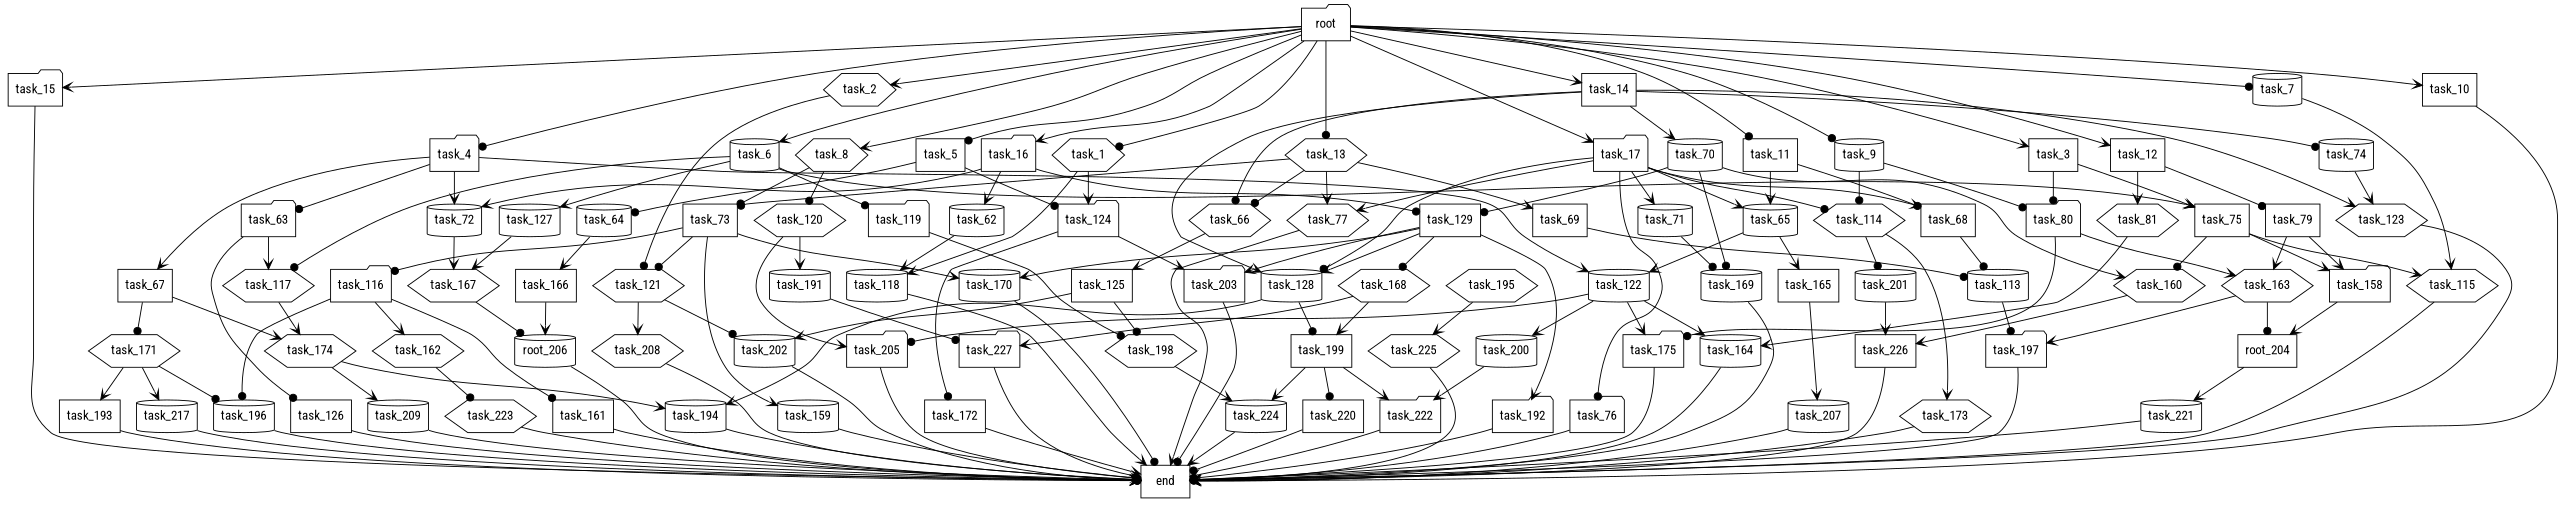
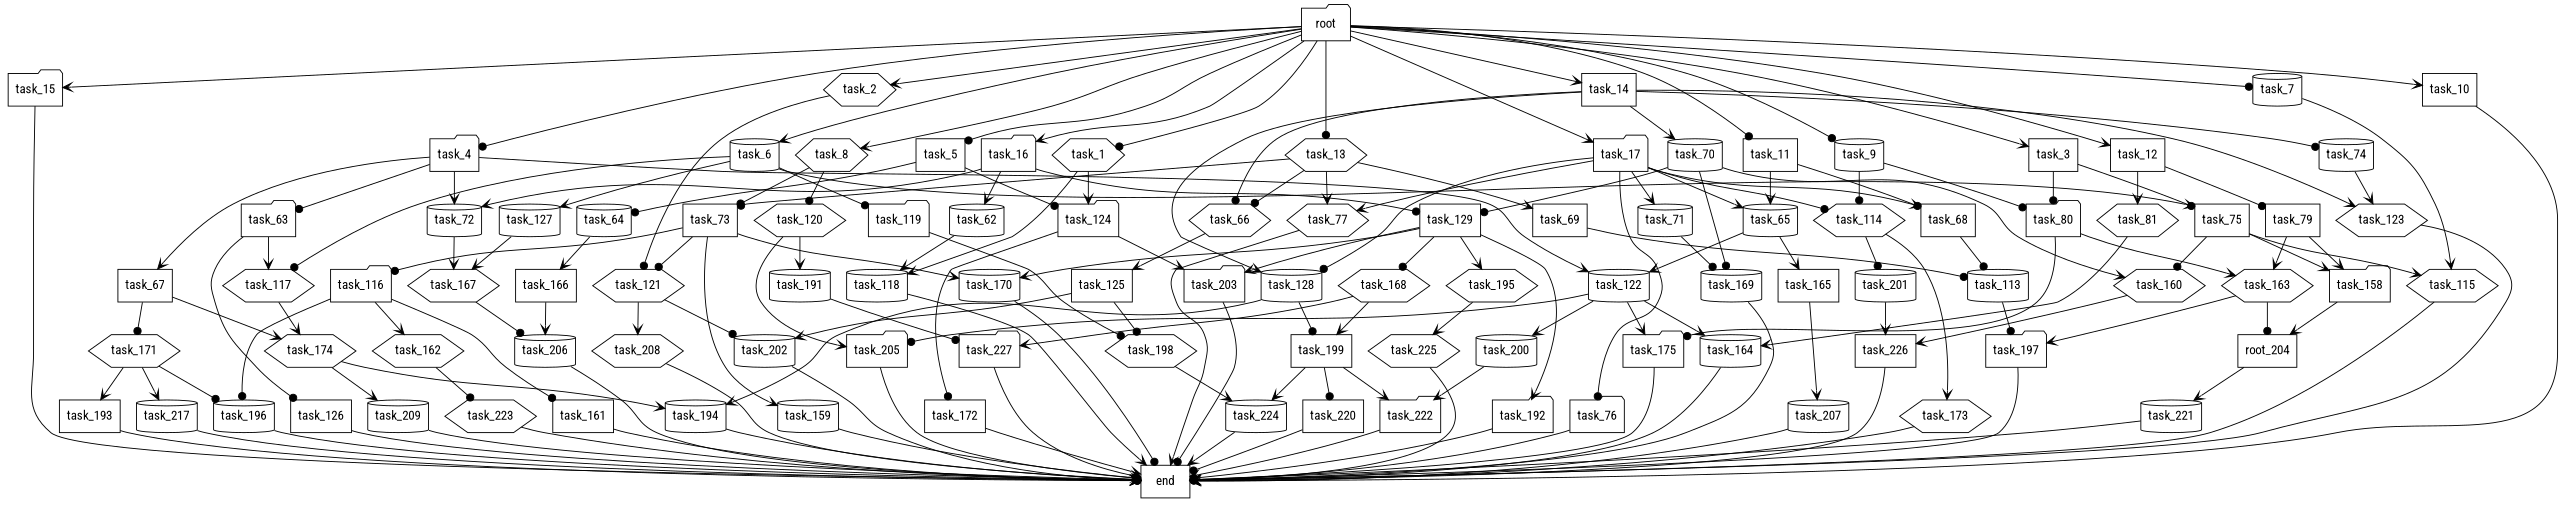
(2130, 183) -> (2130, 183)
(1375, 251) -> (1469, 249)
(545, 351) -> (545, 351)
